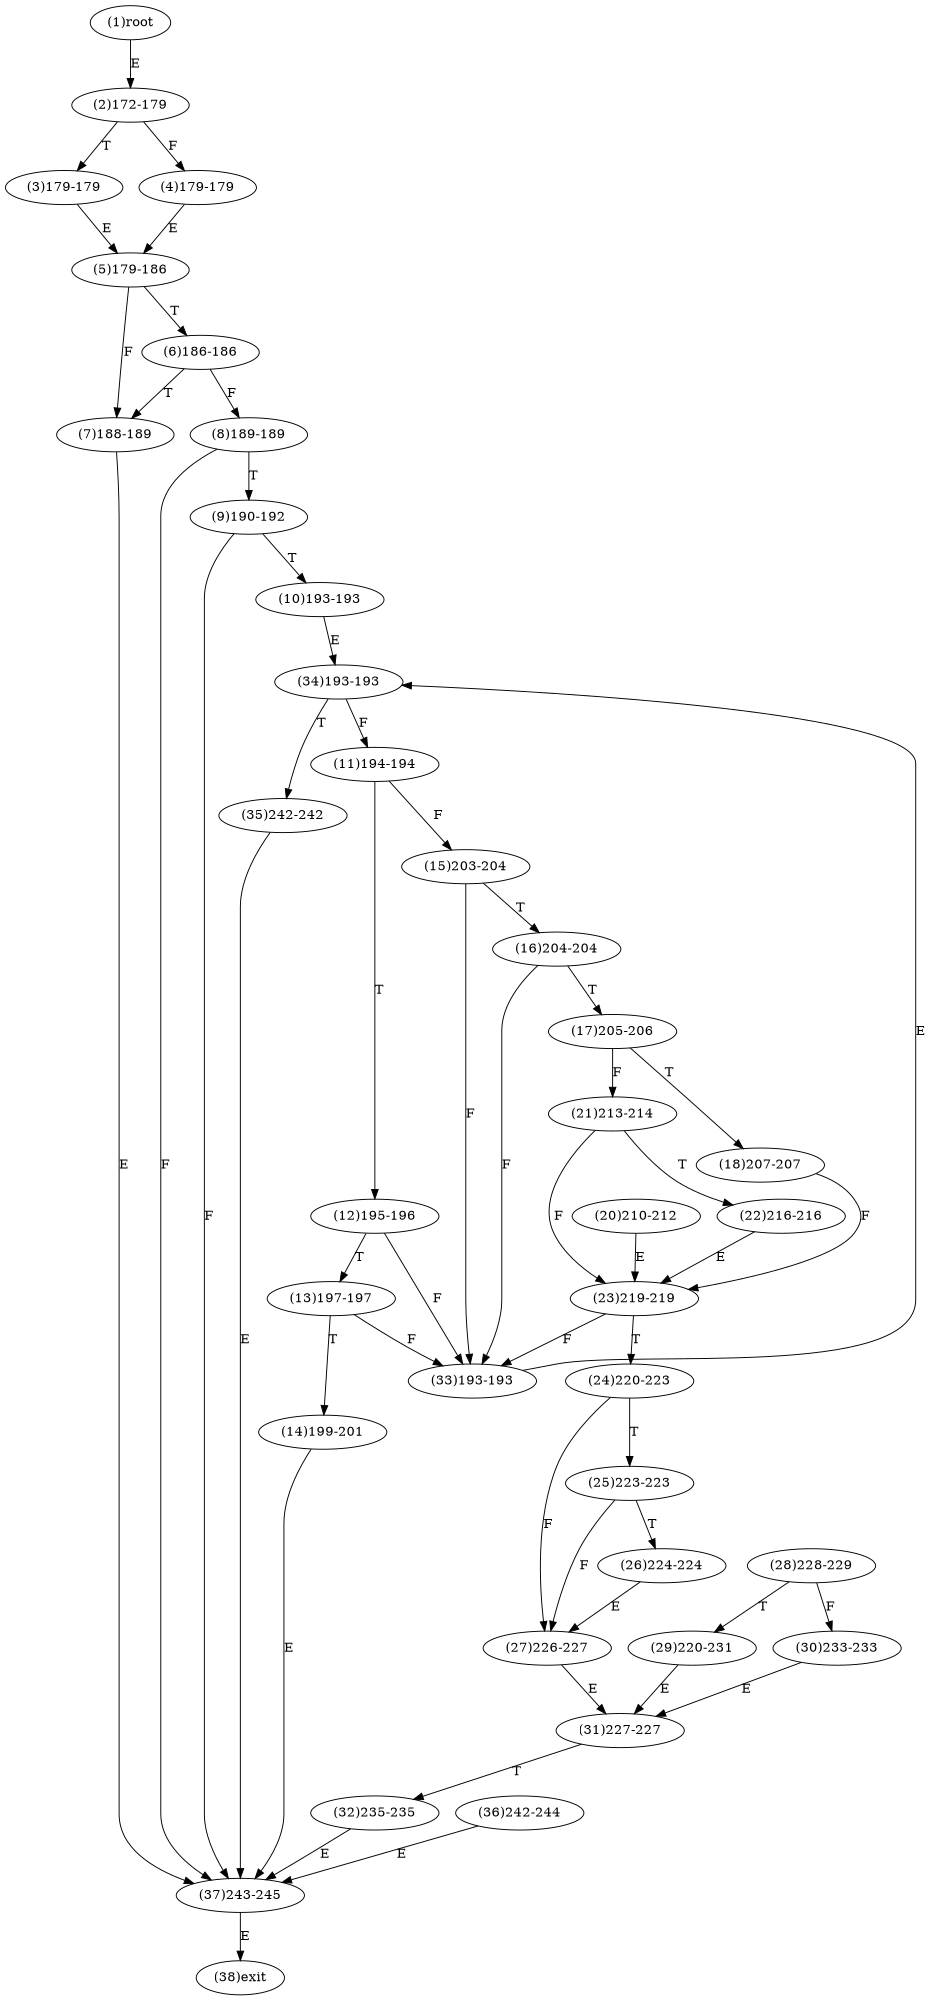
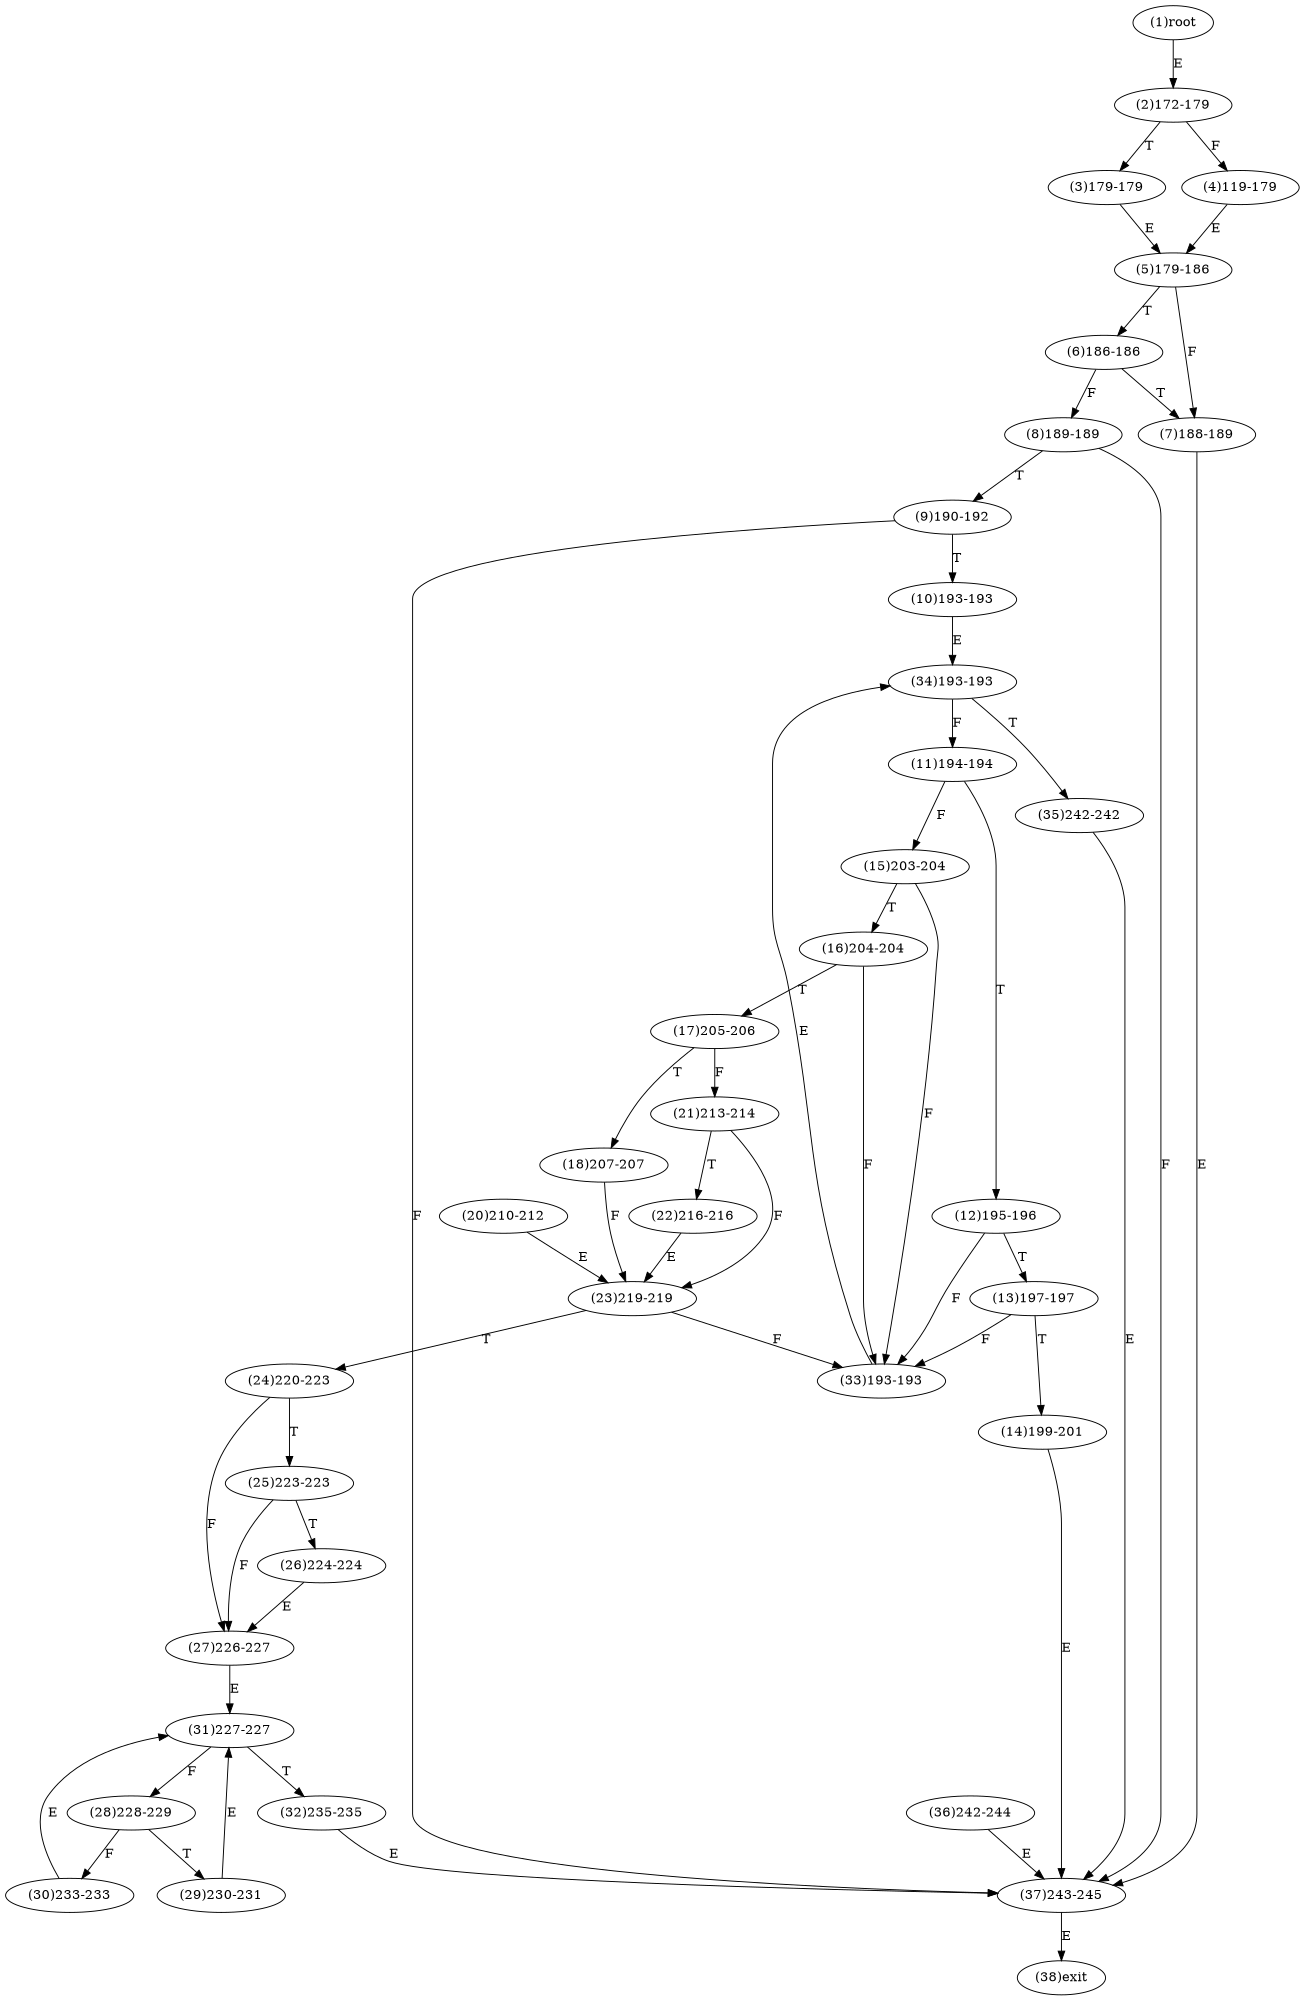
(198, 188) -> (1240, 188)
(692, 1648) -> (221, 1895)
none -> (184, 1769)
